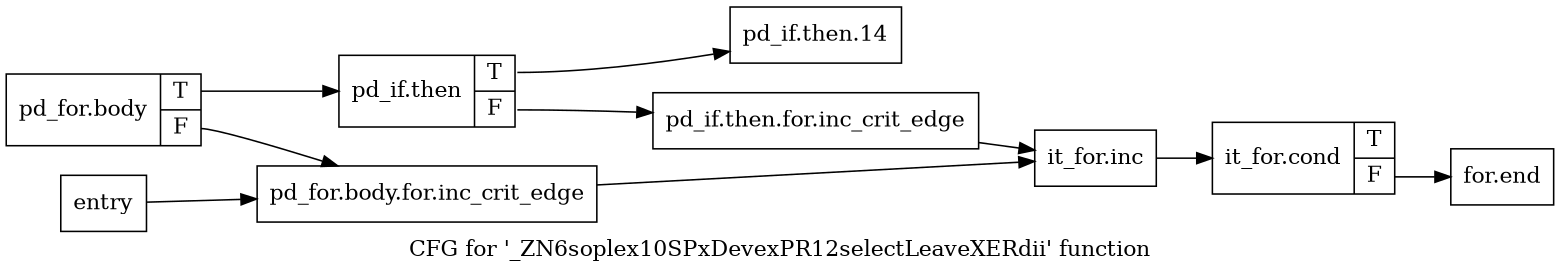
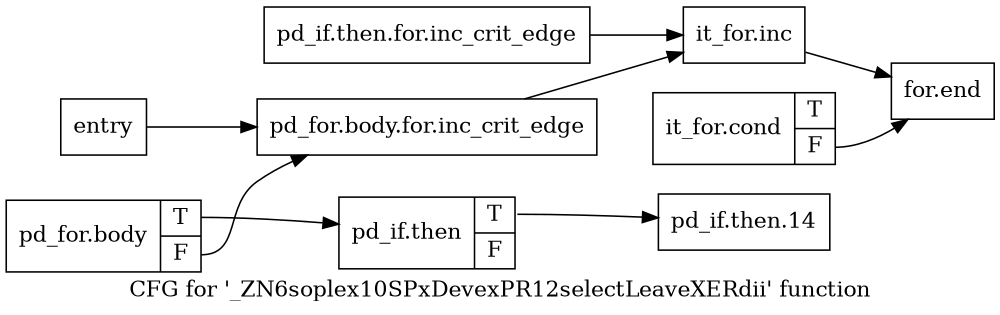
(577, 110) -> none
(1177, 158) -> (841, 62)
